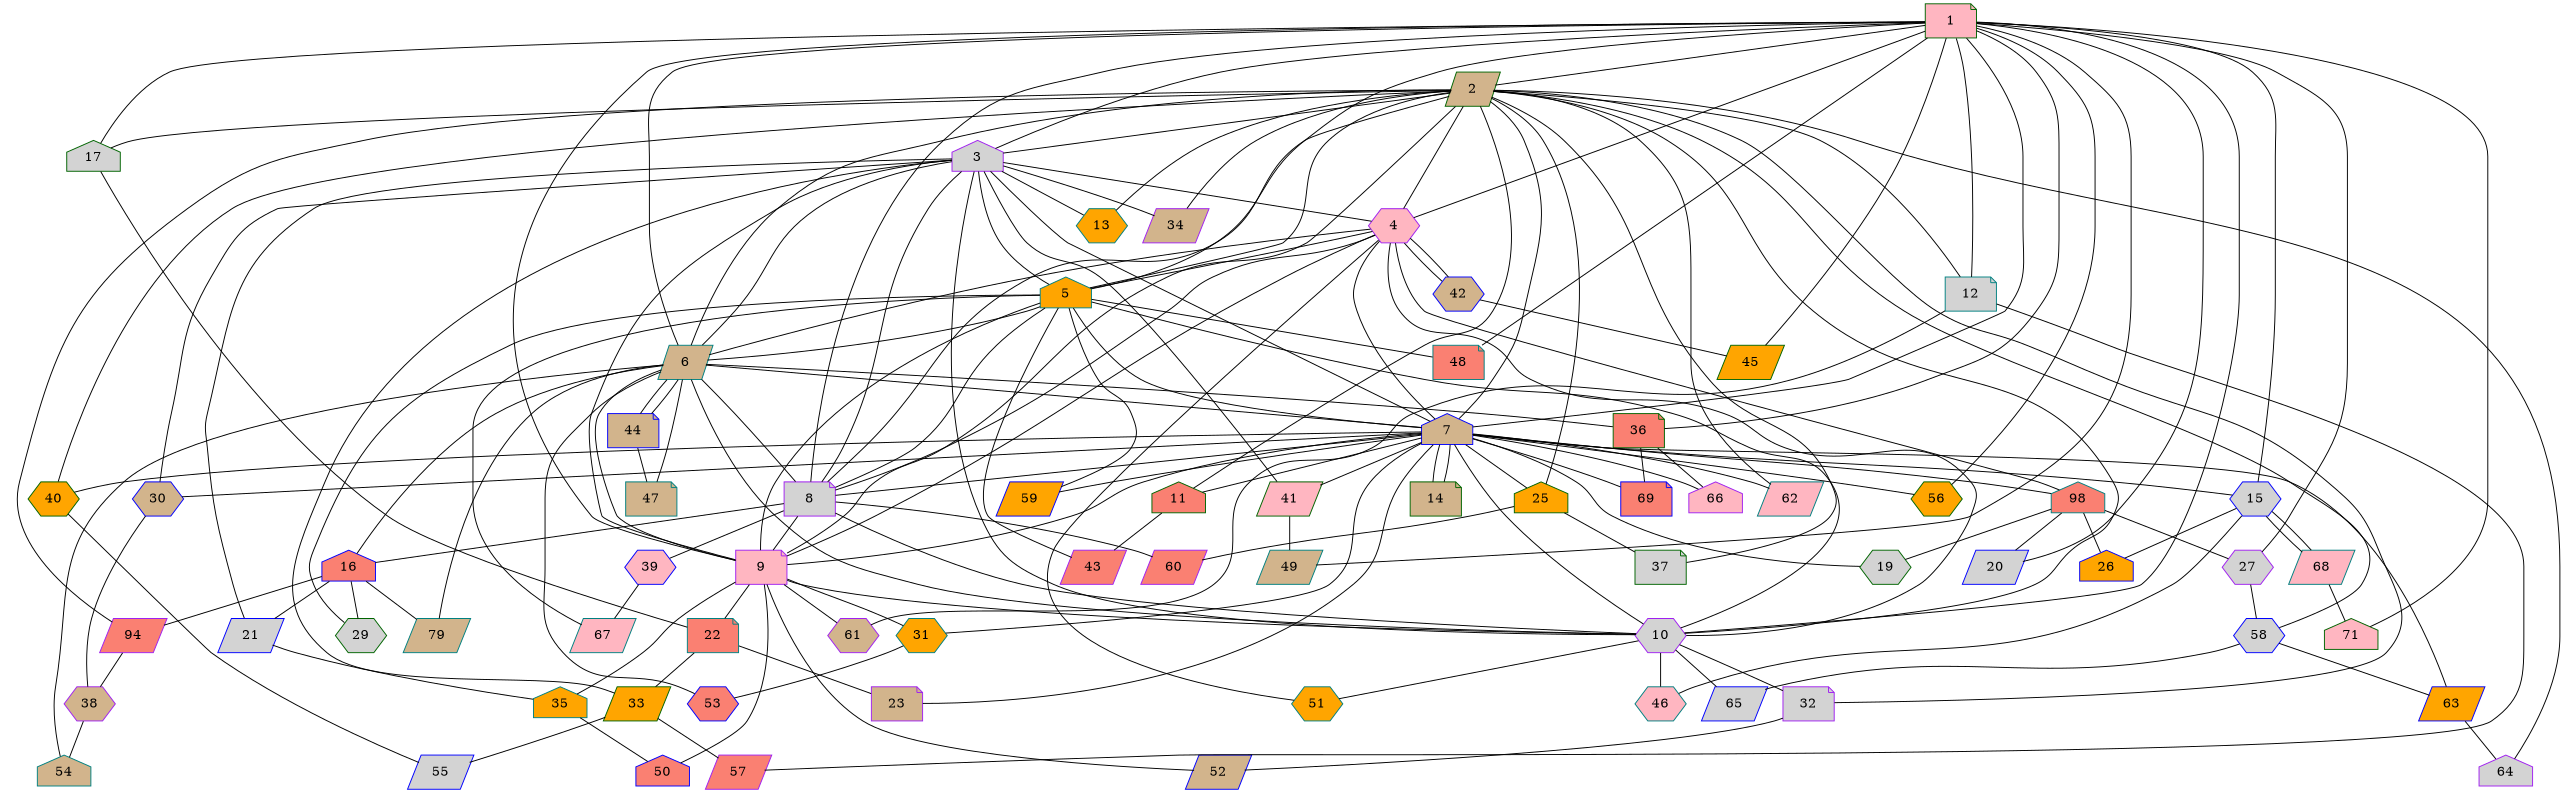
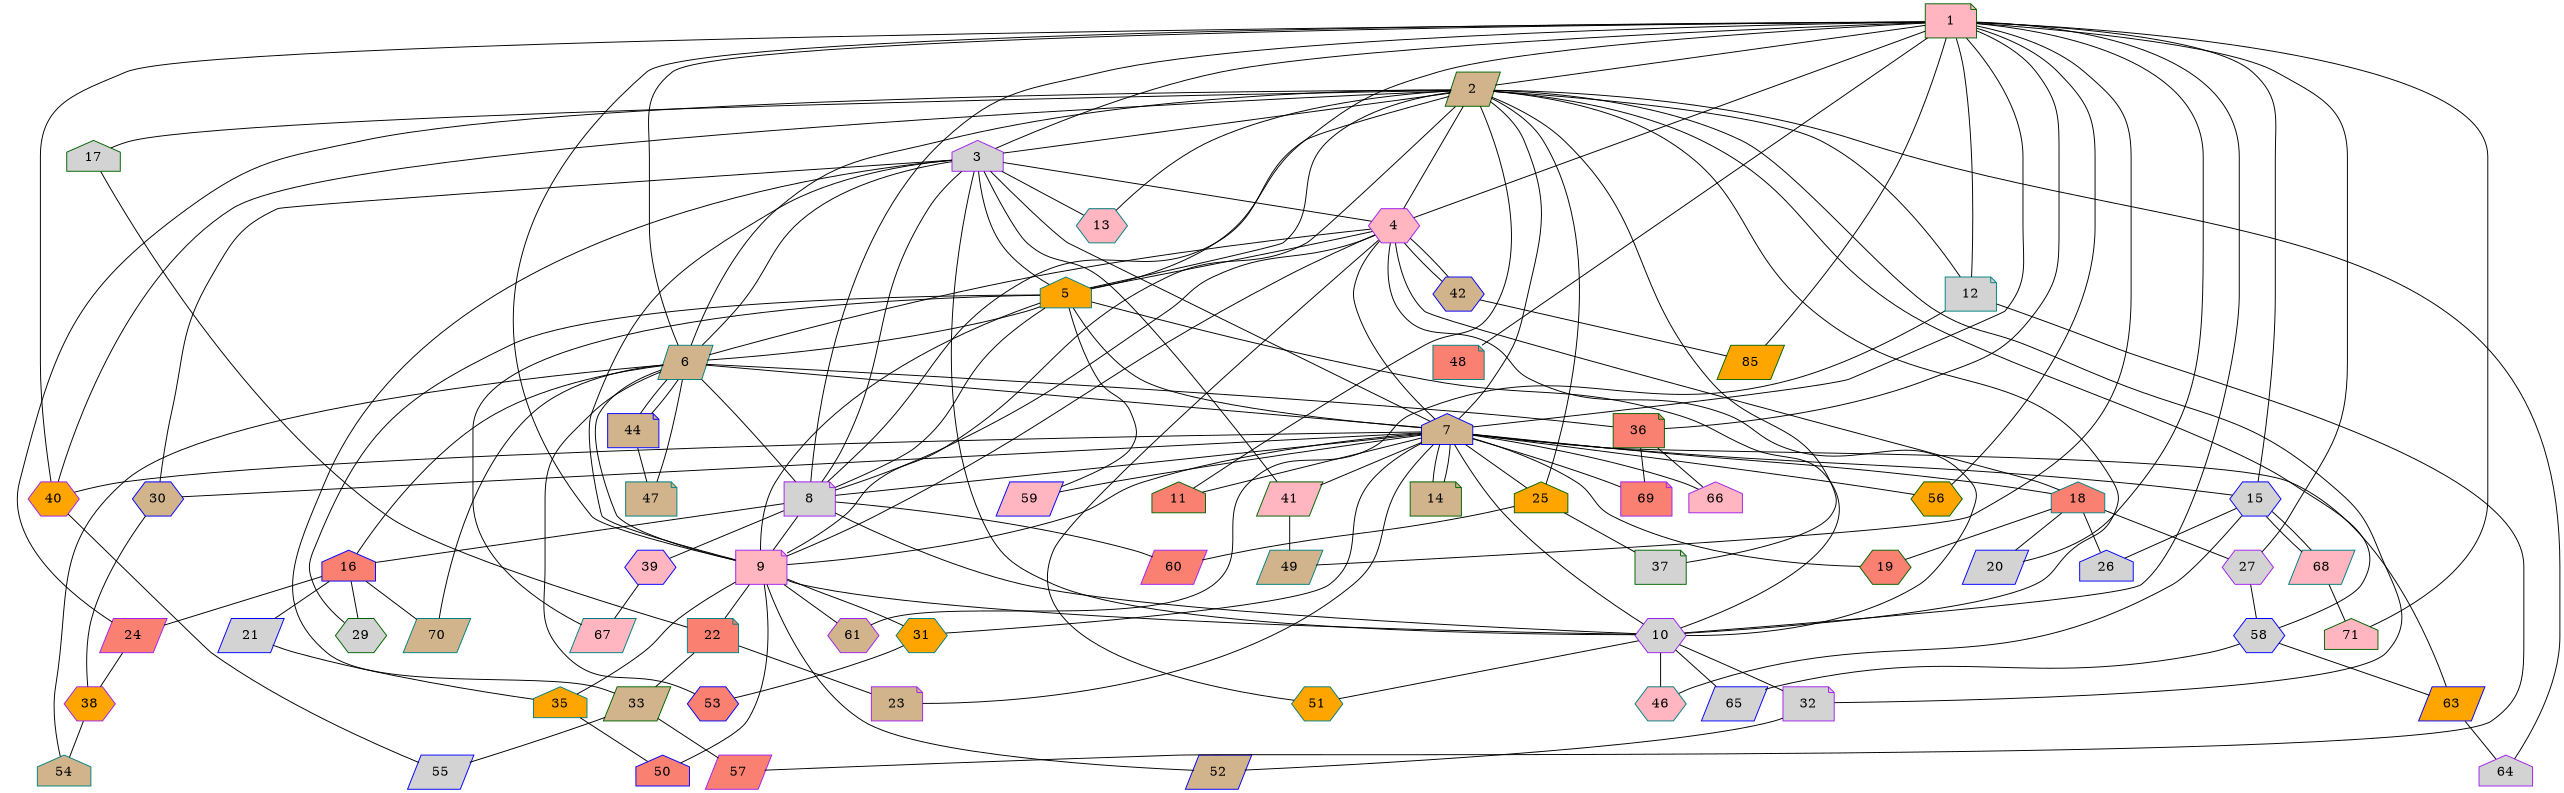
(950, 34) -> (797, 38)
(408, 188) -> none
(1102, 226) -> (1102, 226)
(1176, 226) -> none
(1262, 328) -> none
(1751, 362) -> (1751, 362)
(54, 499) -> (54, 499)
(1030, 499) -> (1030, 499)
(1646, 499) -> (1646, 499)
(1791, 499) -> none
(2078, 499) -> (2078, 499)
(1093, 567) -> none
(1885, 567) -> (1885, 567)
(2106, 567) -> (2106, 567)
(1038, 603) -> none
(133, 636) -> (133, 636)
(437, 636) -> (437, 636)
(90, 704) -> (90, 704)
(637, 704) -> (637, 704)
